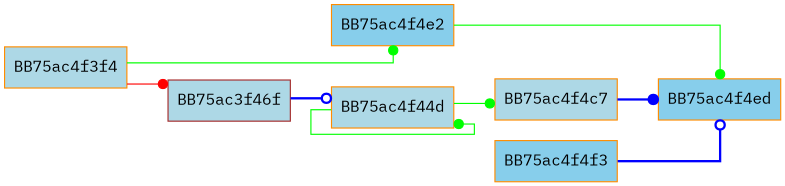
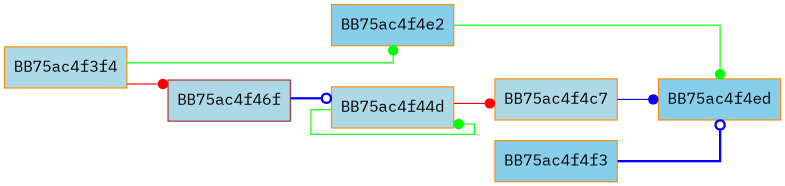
(633, 99) -> (633, 99)
(229, 101) -> (229, 101)
(470, 103) -> (470, 103)
